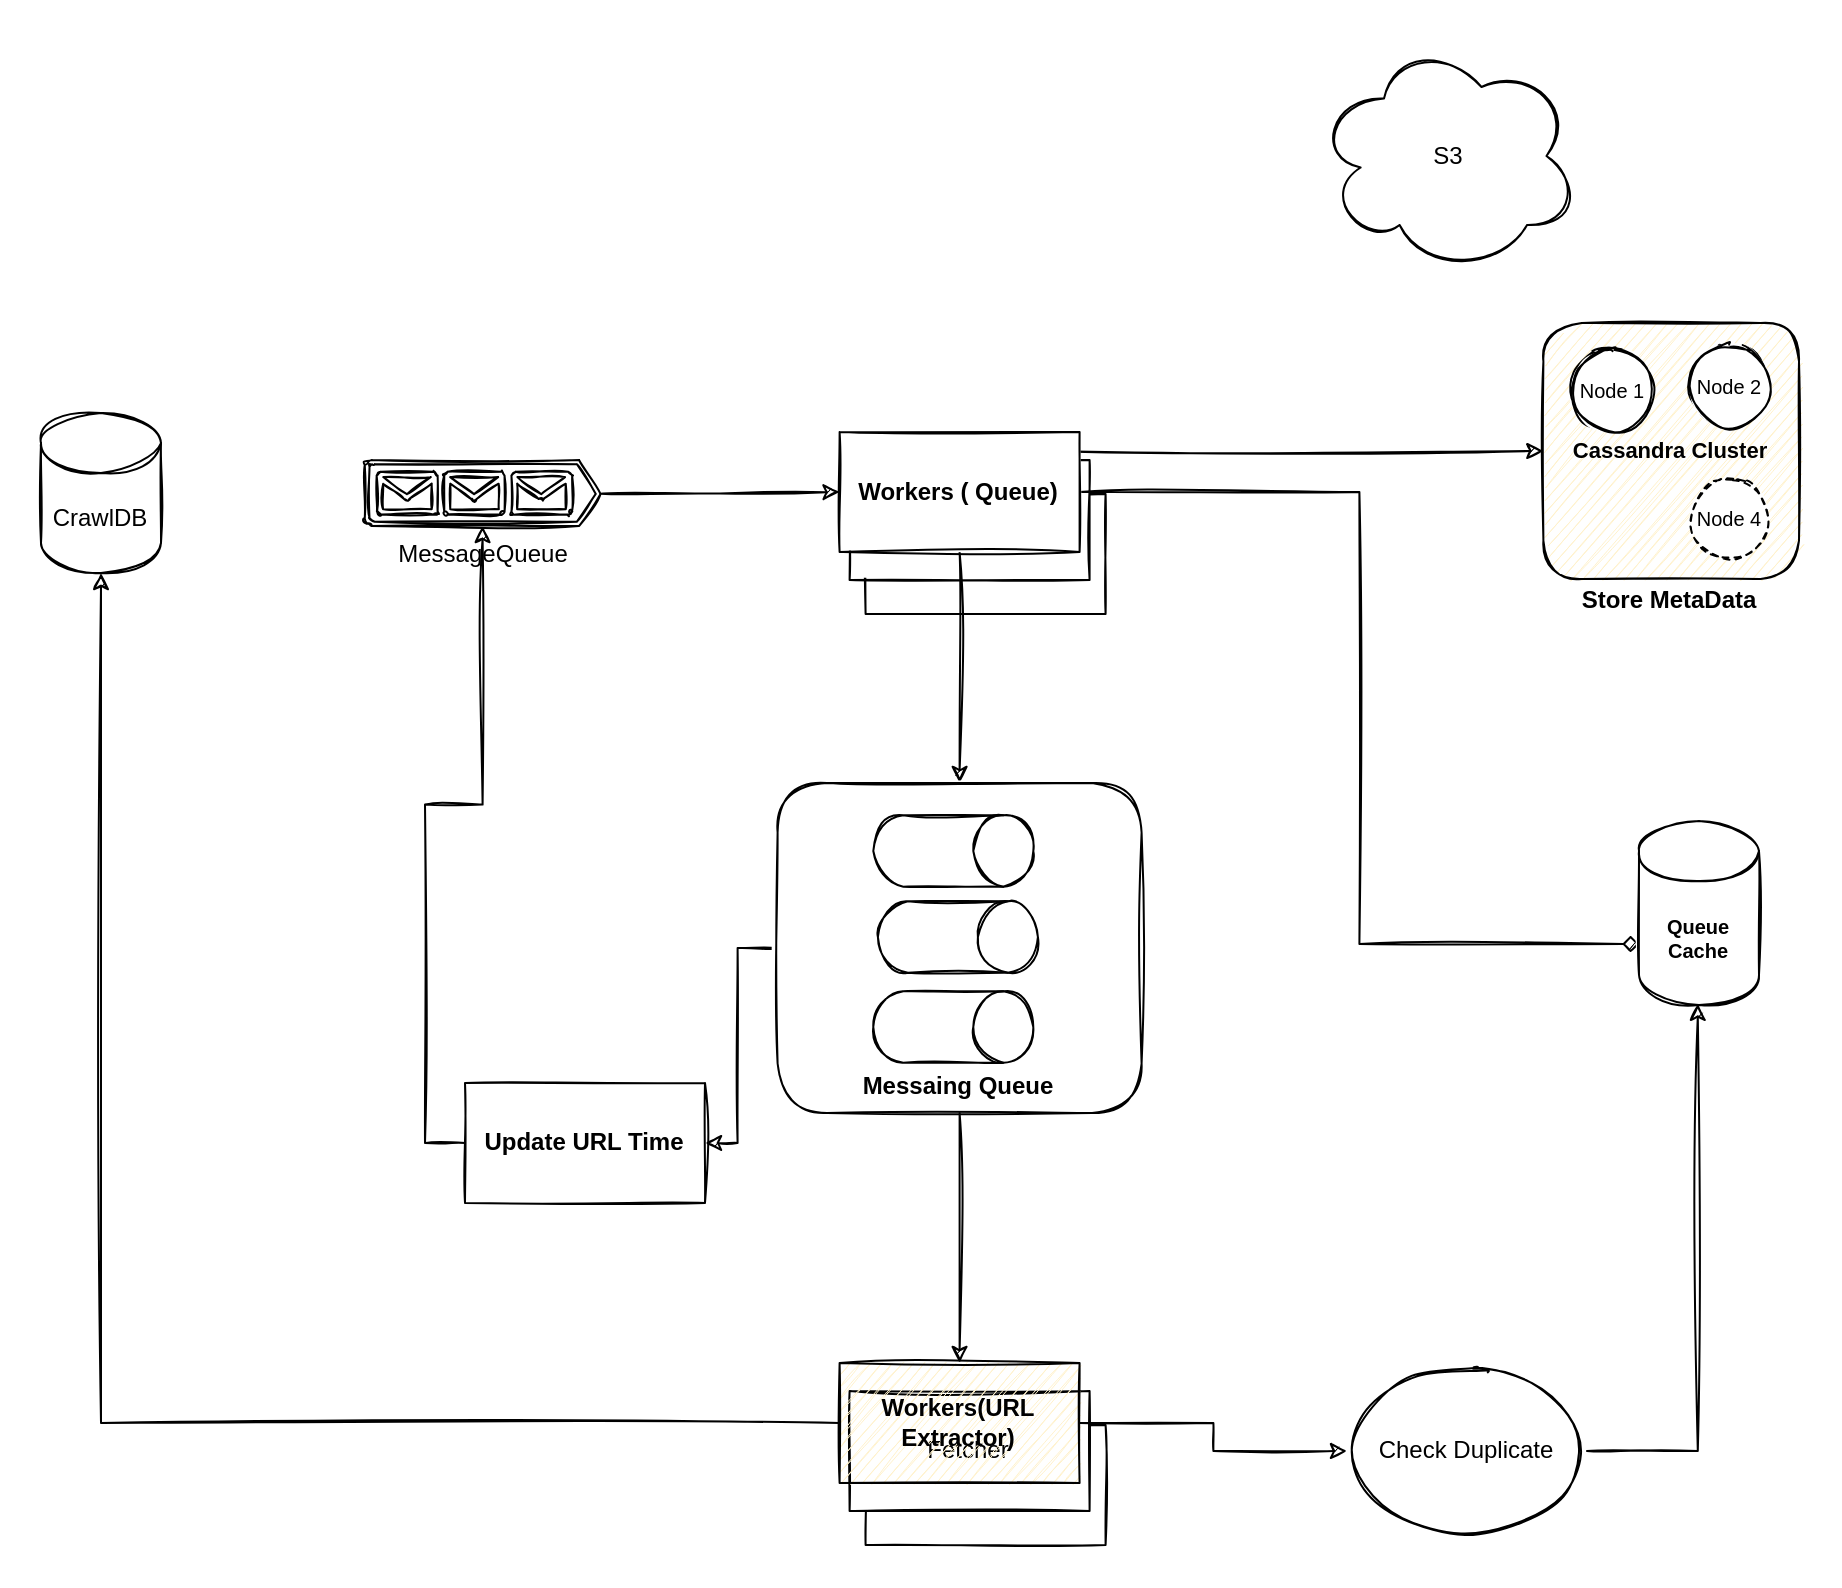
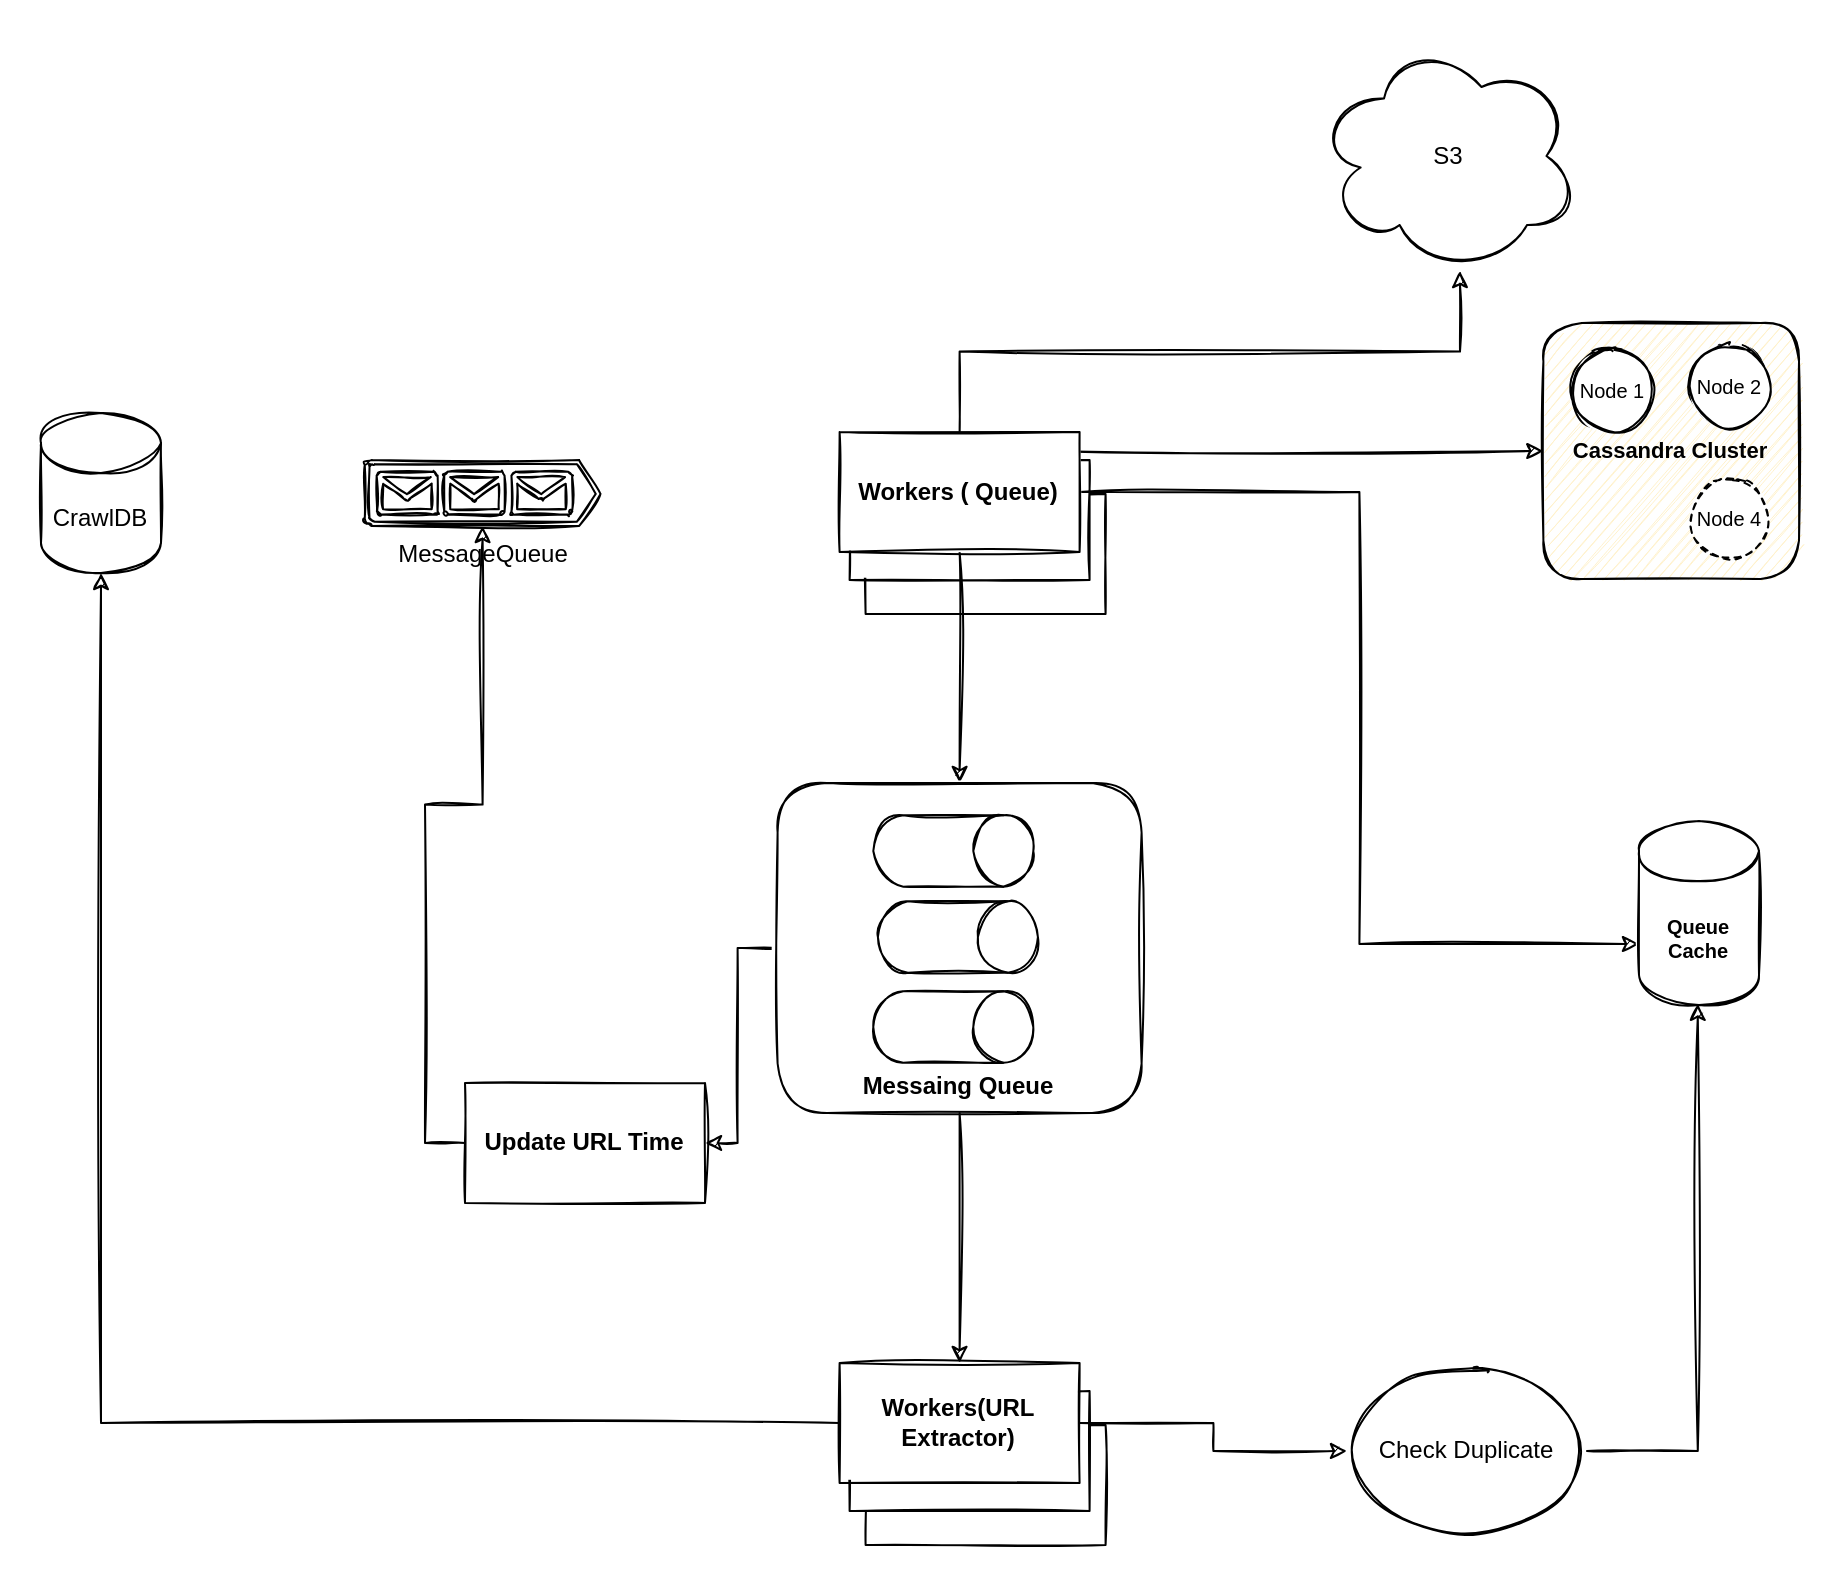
none -> (1205, 352)
(715, 494) -> none
(1670, 600) -> none
(1623, 944) -> (1624, 944)
(960, 1423) -> (960, 1423)
